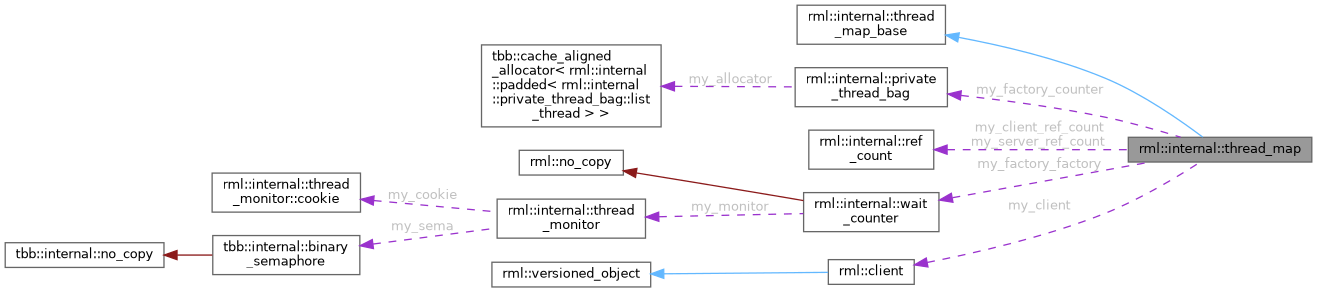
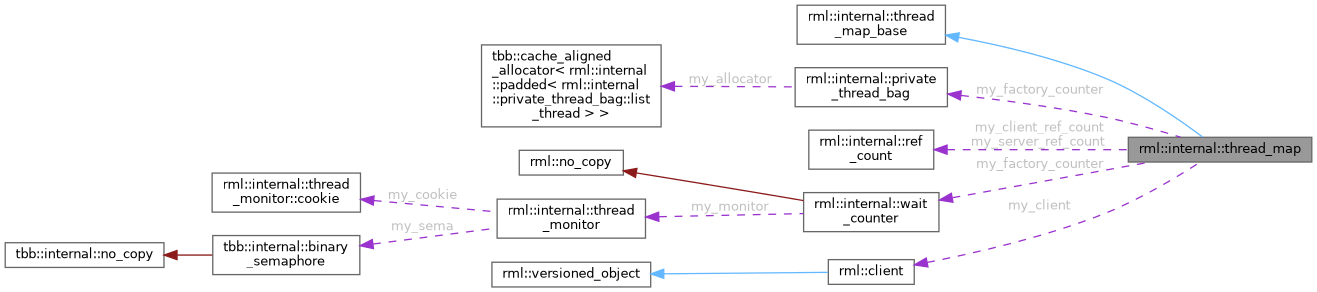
(1038, 165) -> (1038, 165)
